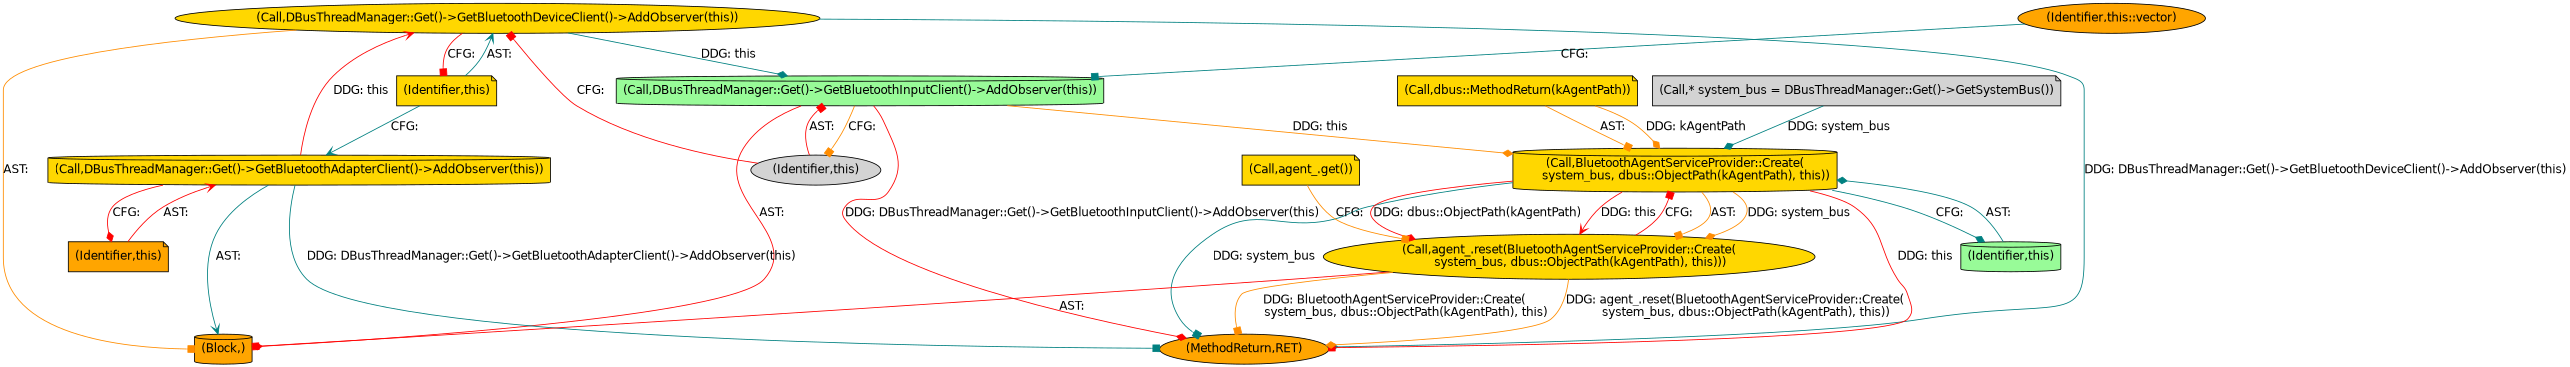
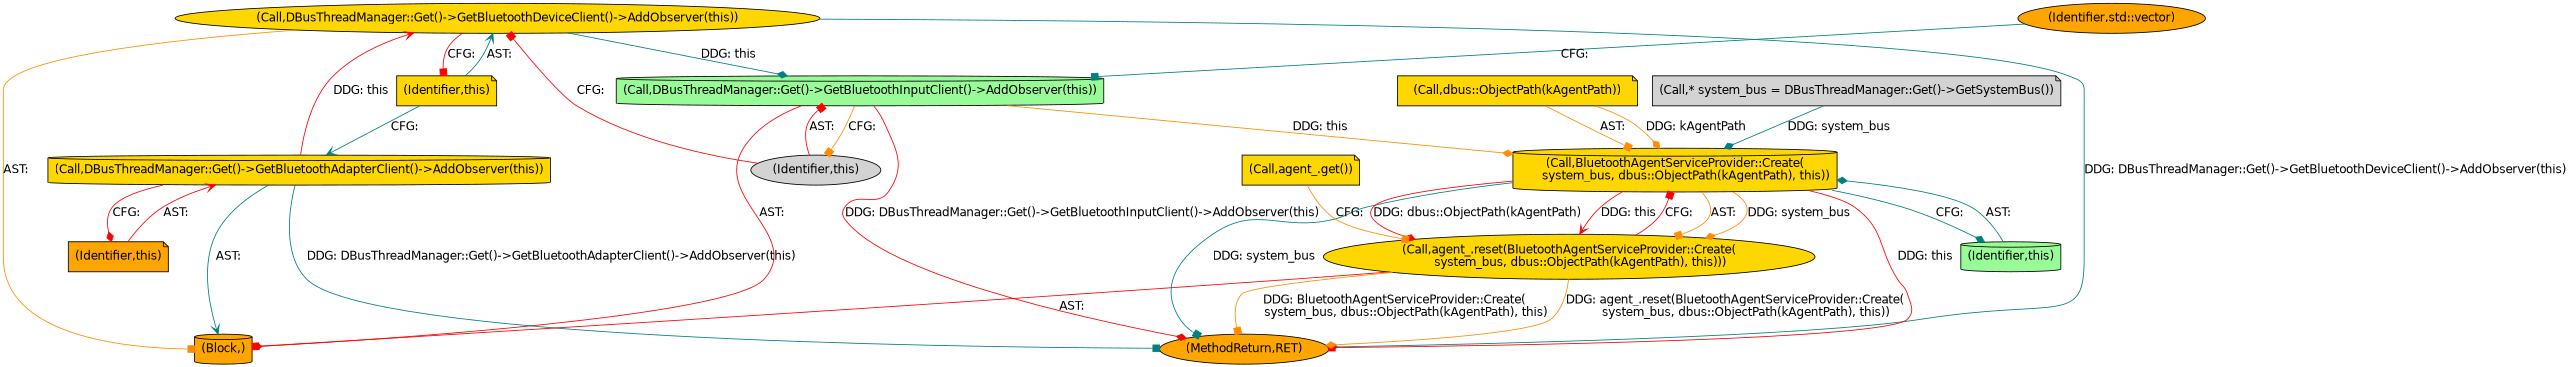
(2112, 18) -> (2112, 18)
(1518, 91) -> (1518, 91)
